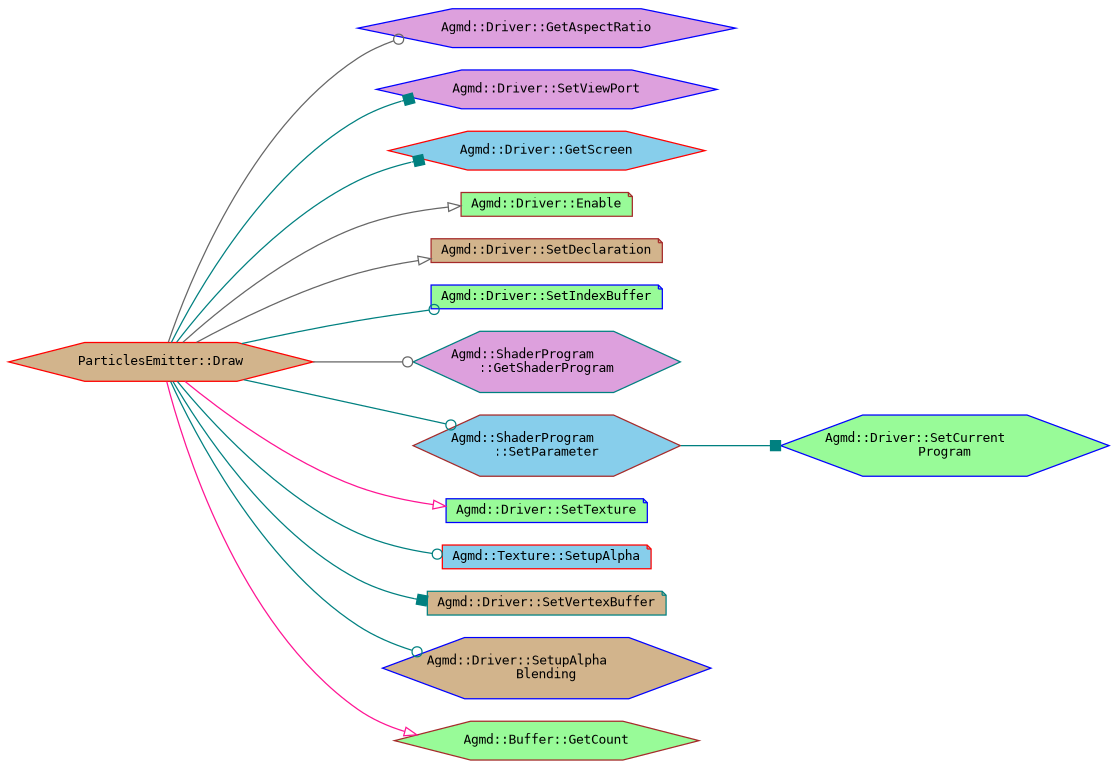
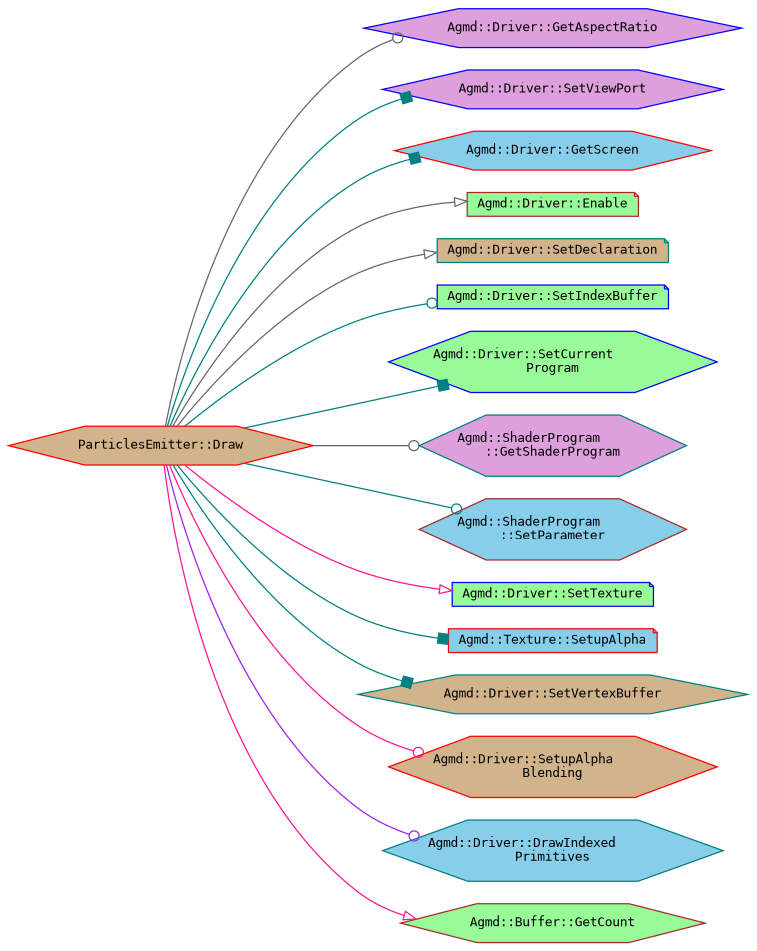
(547, 251) -> (553, 251)
(724, 446) -> (340, 407)
(290, 491) -> (291, 576)
(267, 540) -> (264, 633)
(547, 603) -> (553, 694)
(547, 668) -> (553, 767)
none -> (553, 851)
